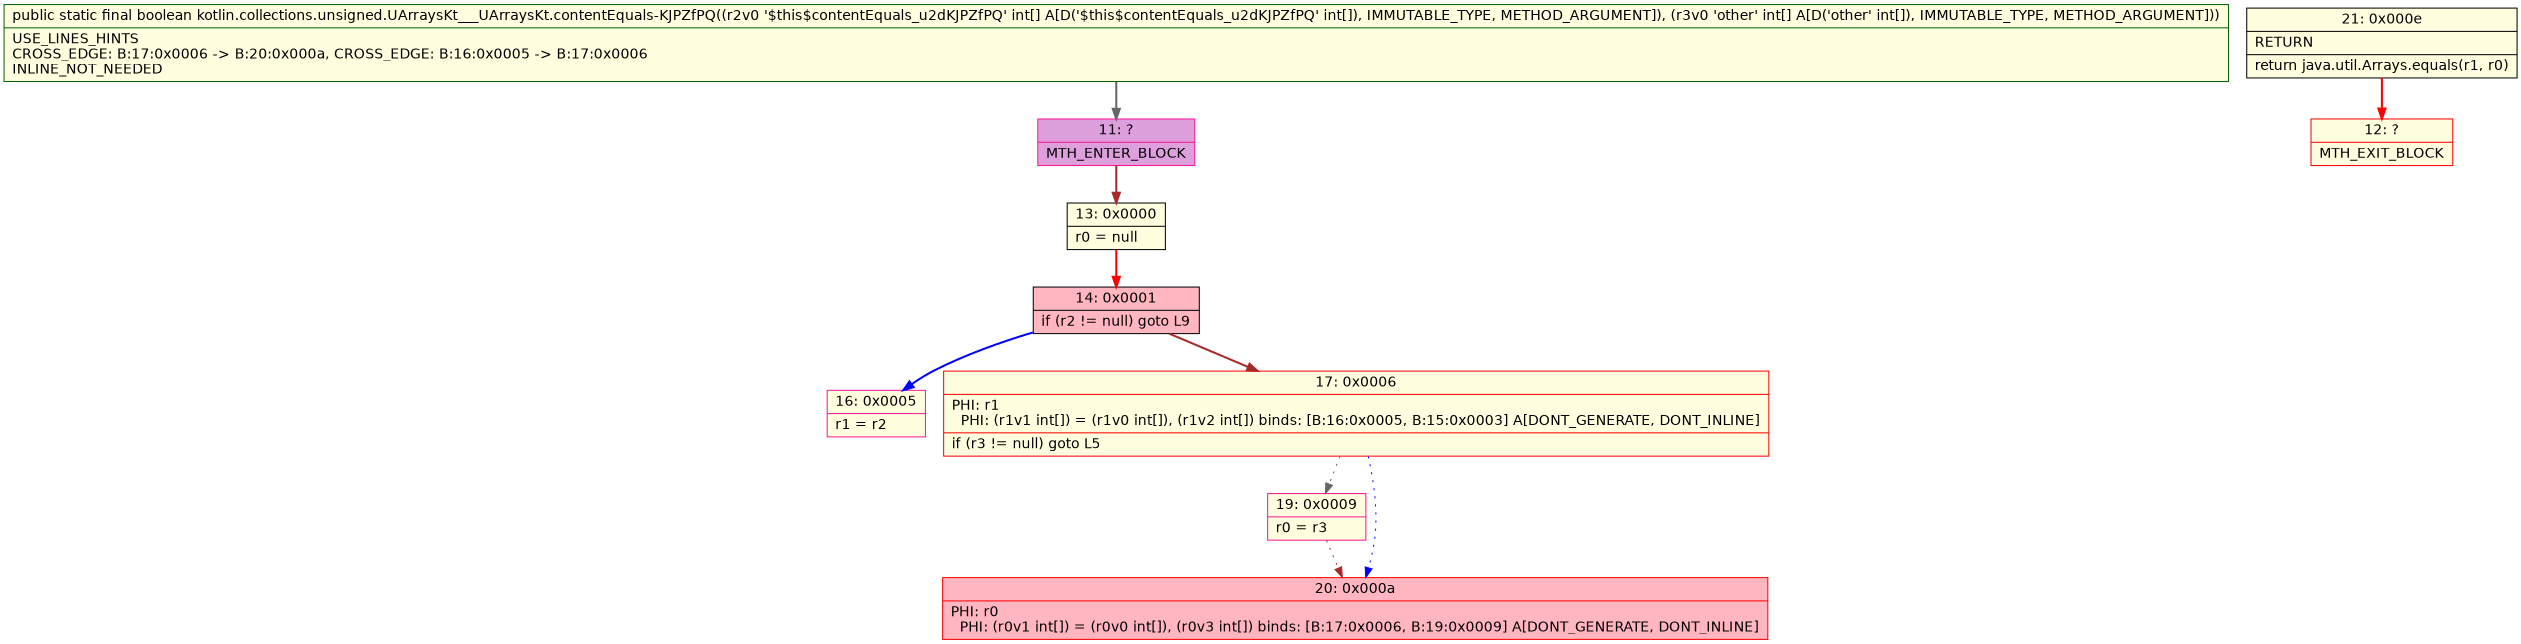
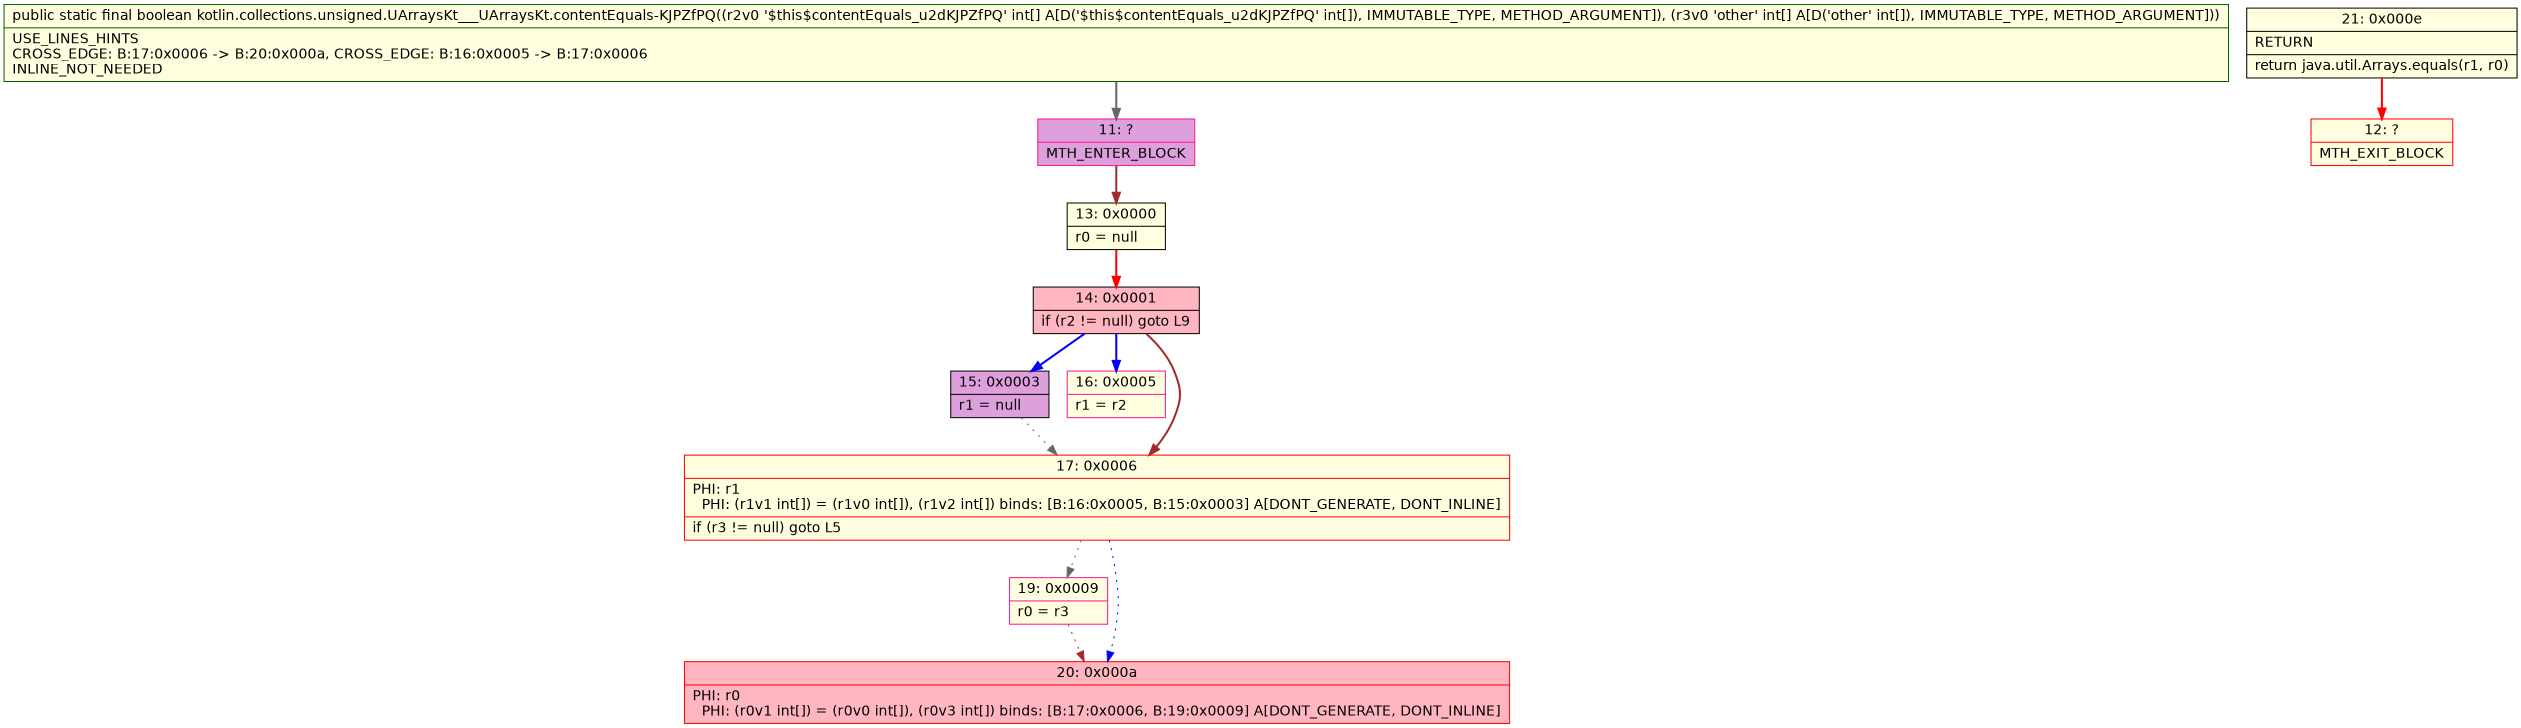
none -> (1000, 394)
